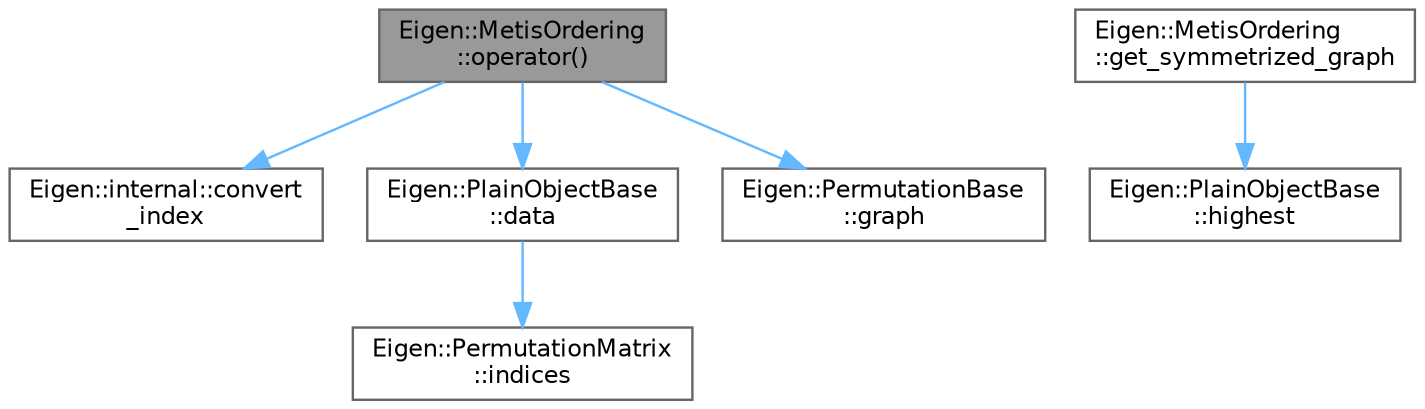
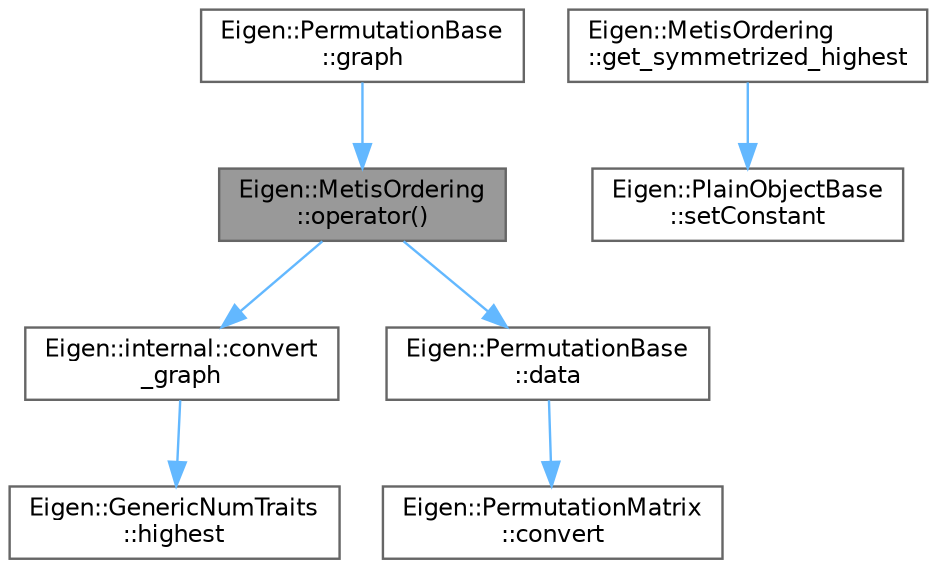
(1245, 46) -> (748, 46)
(692, 120) -> (362, 113)
(166, 205) -> (182, 364)
(523, 205) -> (548, 364)
(1245, 205) -> (748, 205)
(523, 364) -> (553, 523)
none -> (175, 523)
